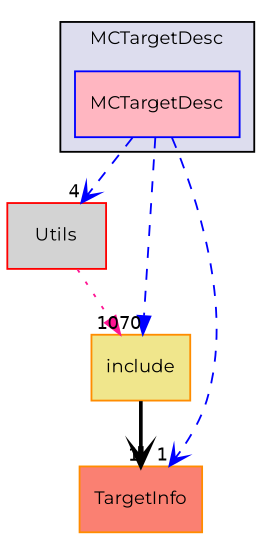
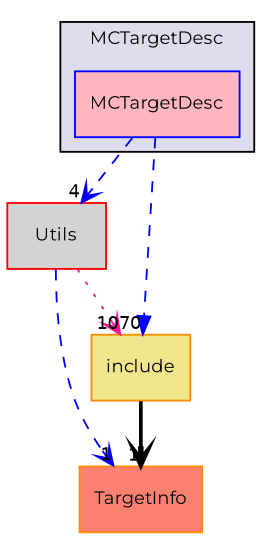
(94, 294) -> (94, 294)
(215, 295) -> (65, 364)
